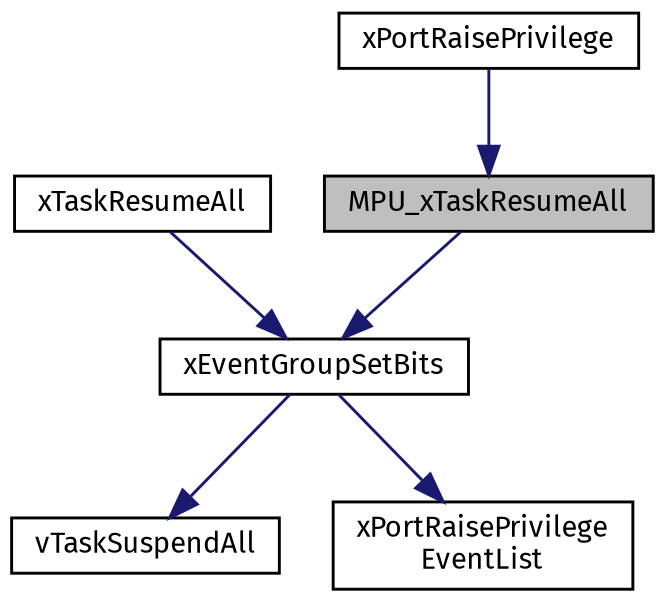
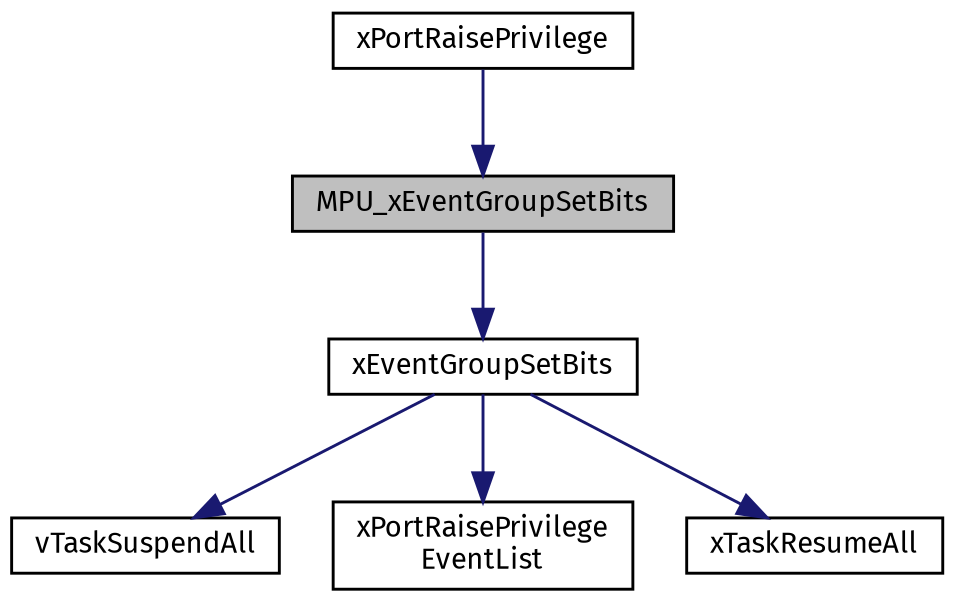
(489, 204) -> (483, 204)
(217, 275) -> (636, 449)
